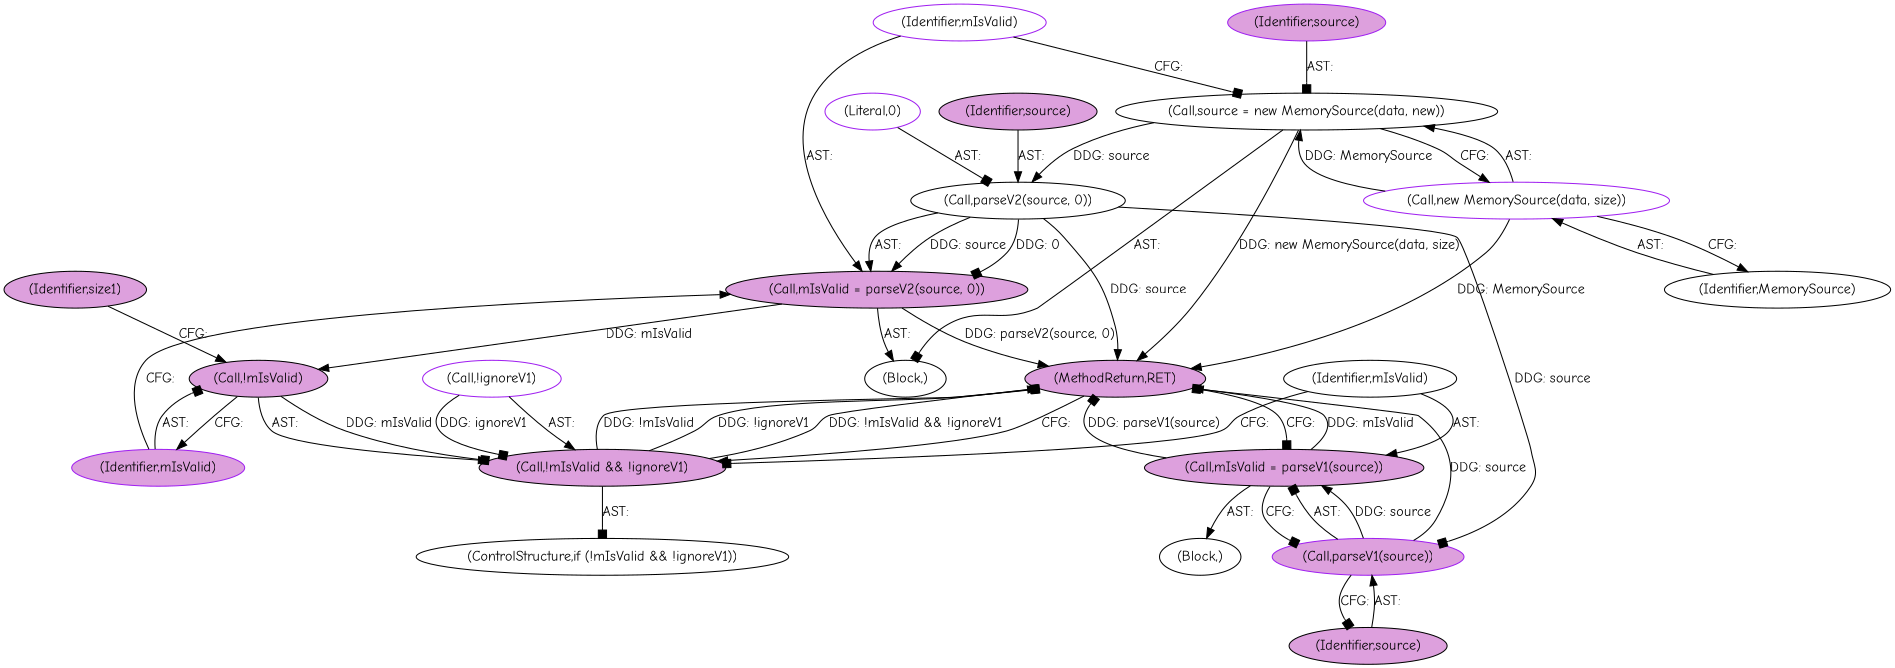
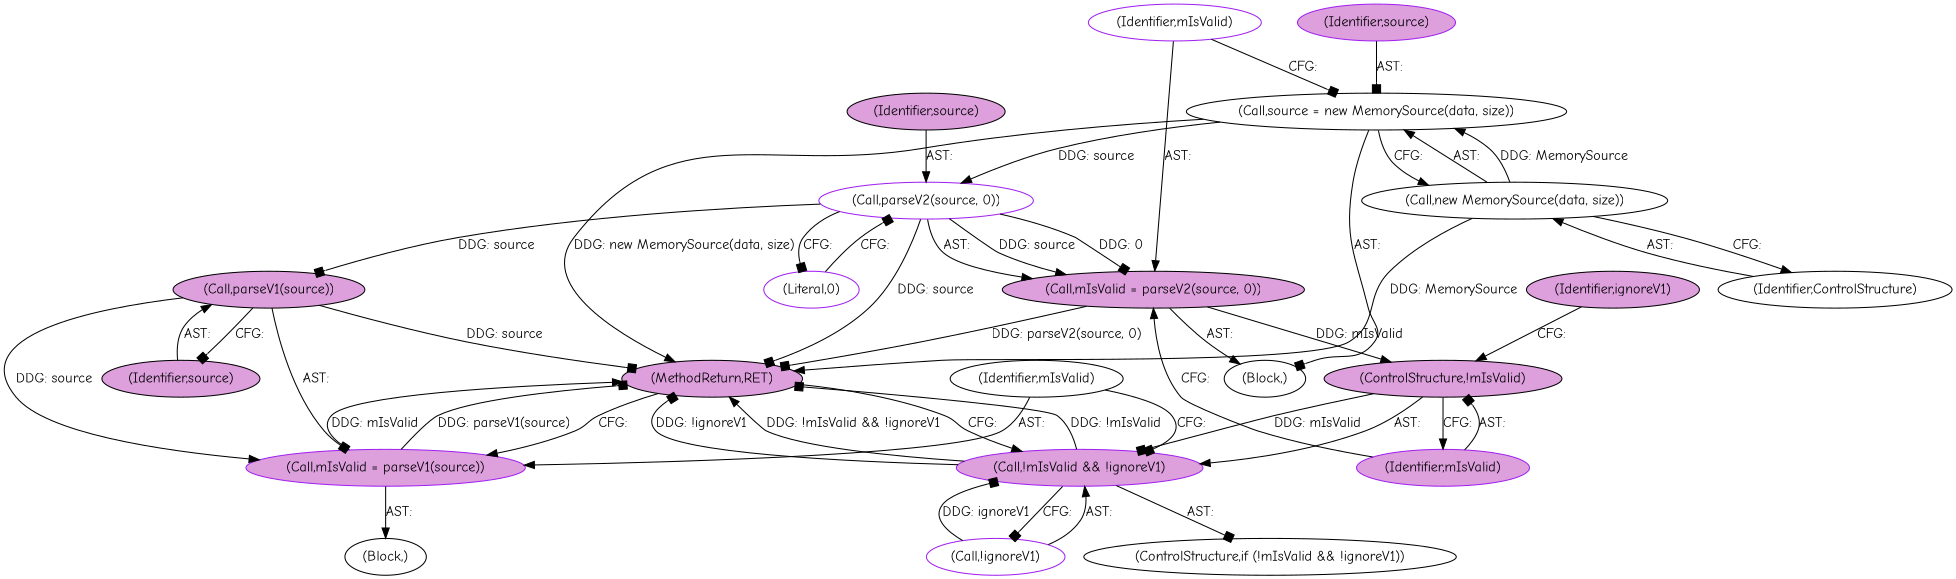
(1307, 112) -> (1376, 112)
(970, 156) -> (877, 245)
(1018, 201) -> (926, 201)
(1516, 201) -> (1515, 201)
none -> (810, 230)
(1095, 276) -> (867, 309)
(75, 290) -> (1613, 290)
(1778, 290) -> (1835, 290)
(967, 343) -> (939, 338)
(259, 379) -> (1443, 379)
(1271, 410) -> (580, 429)
(602, 468) -> (1080, 468)
(1284, 468) -> (386, 468)
none -> (1041, 509)
(1264, 518) -> none
(1368, 557) -> (269, 290)
